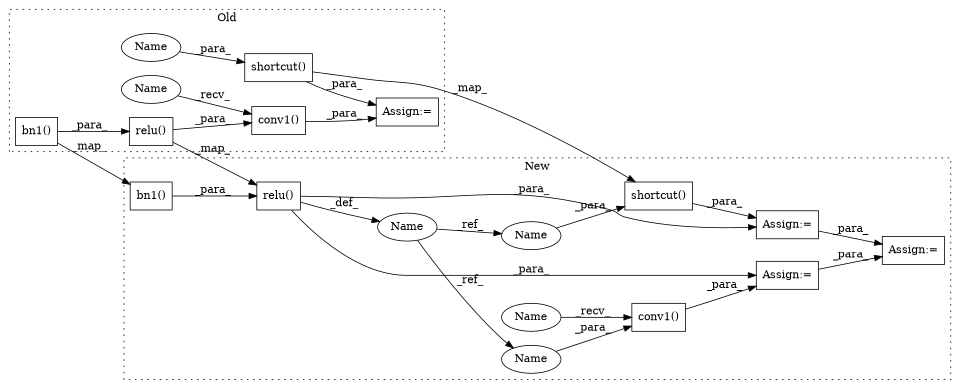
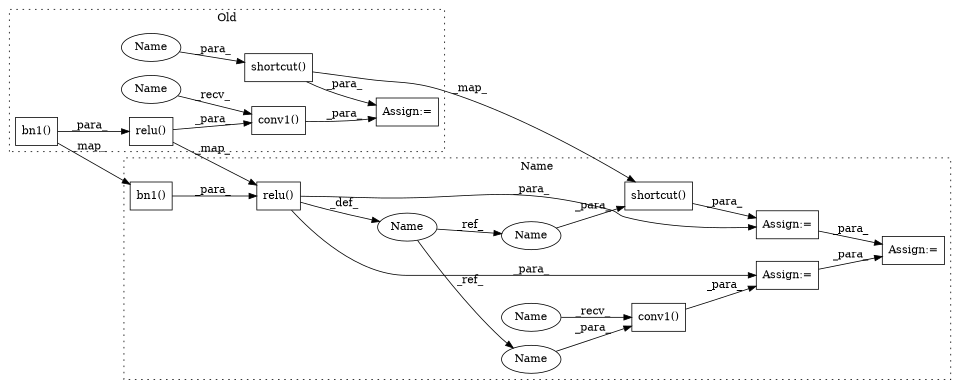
(537, 167) -> (537, 167)
